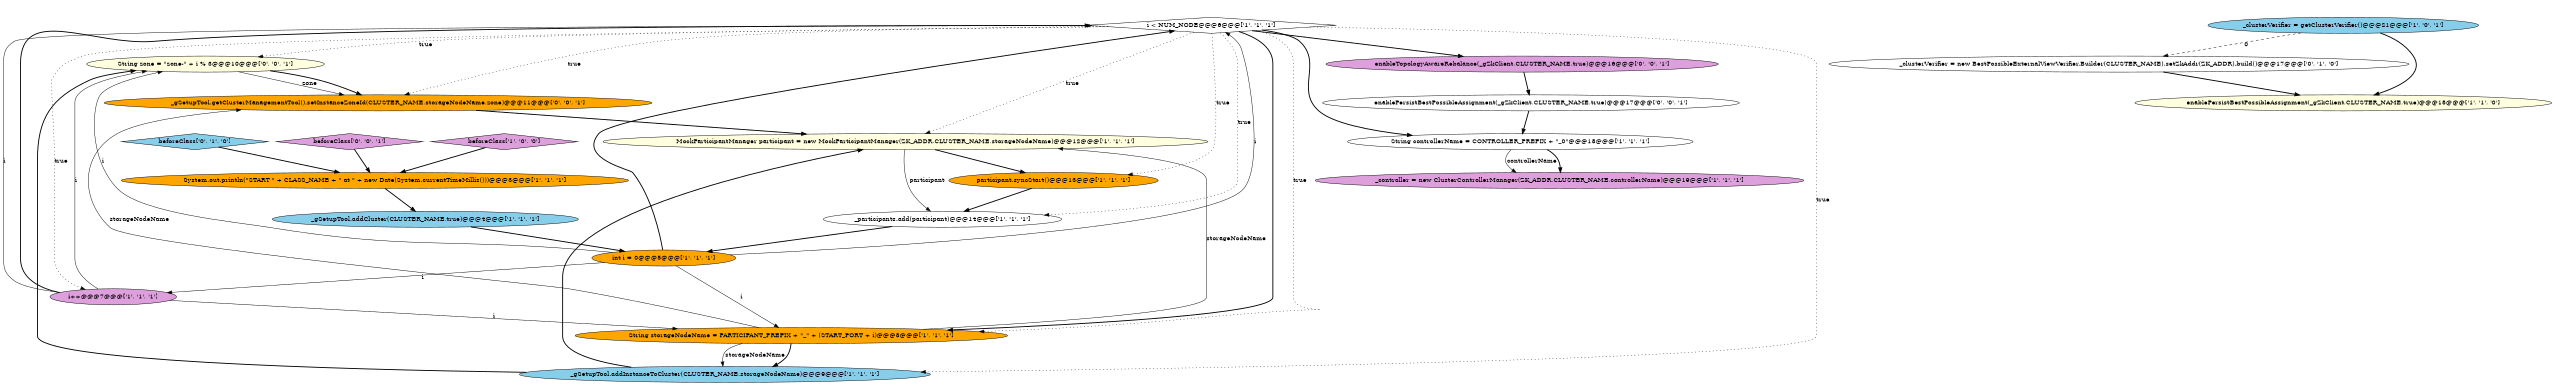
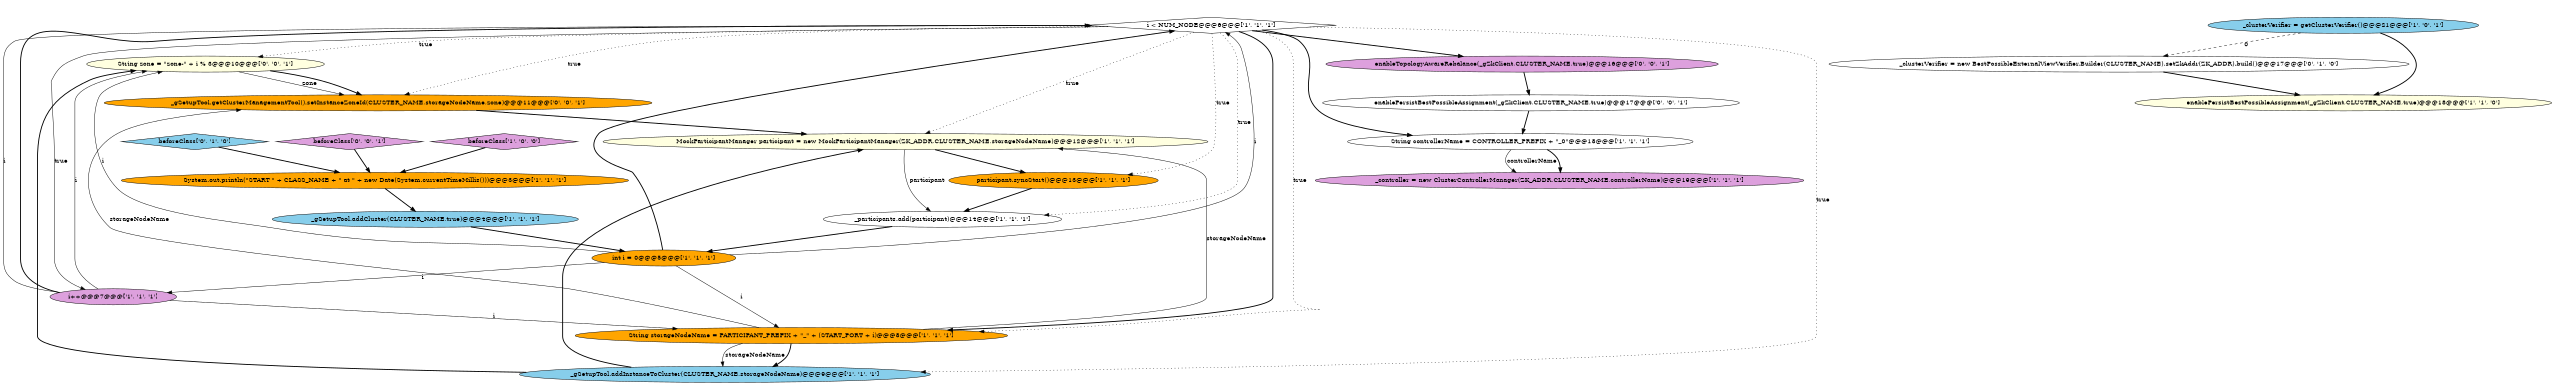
(432, 38) -> (432, 38)
